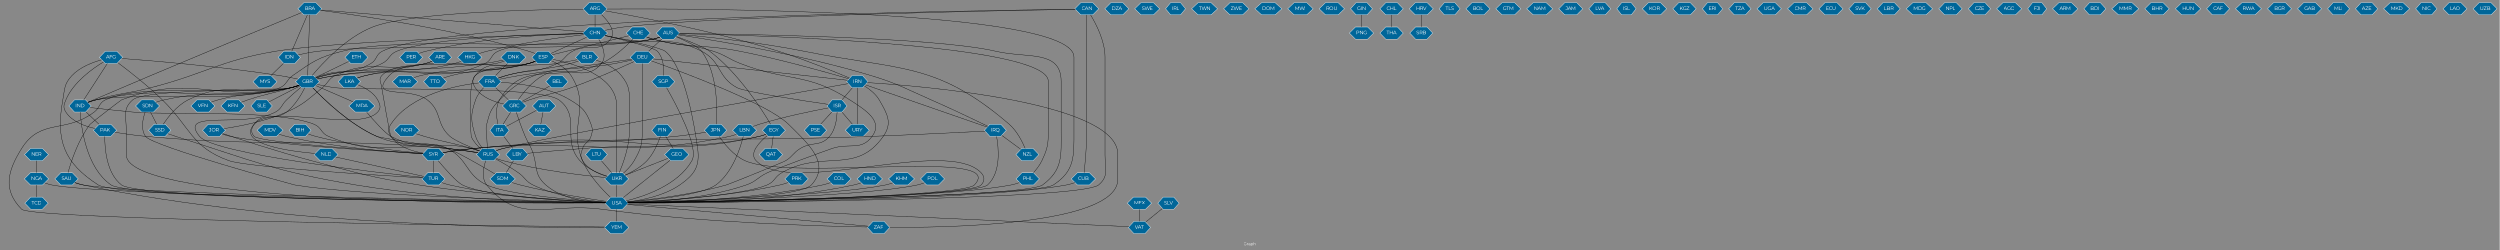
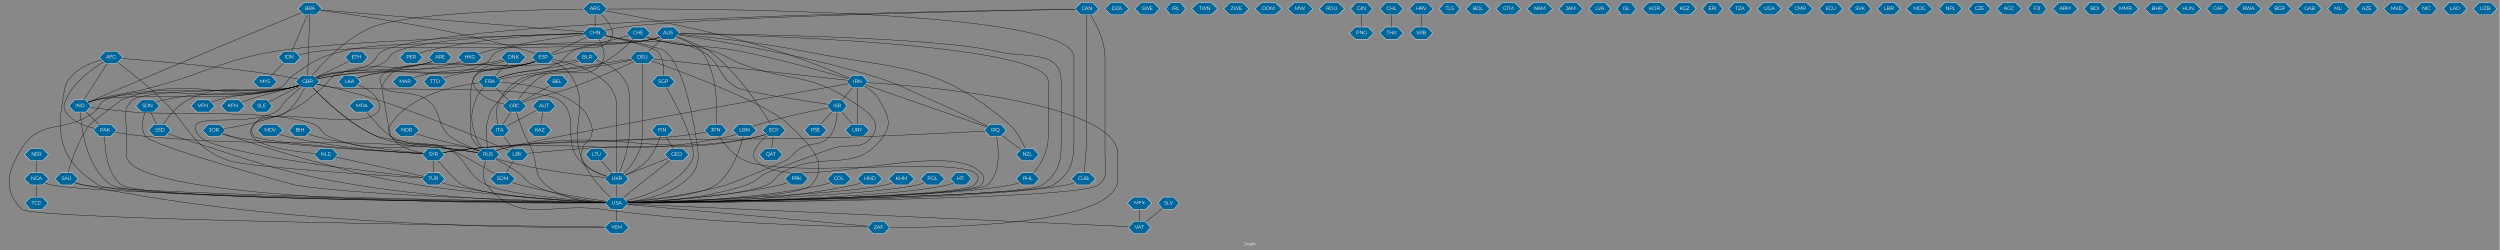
(334, 94) -> (415, 113)
none -> (961, 179)
